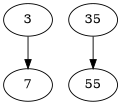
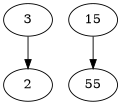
(93, 20) -> (93, 20)
(28, 85) -> (28, 85)
